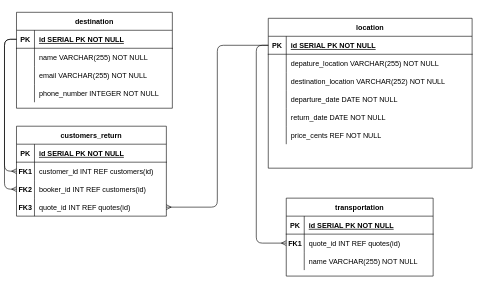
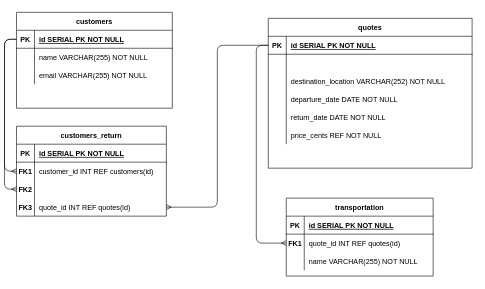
(94, 22) -> (94, 22)
(370, 28) -> (370, 28)
(380, 63) -> none
(104, 93) -> none
(101, 189) -> none
